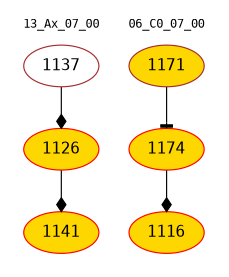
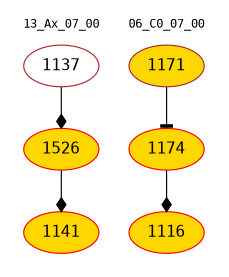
(61, 149) -> (61, 149)
